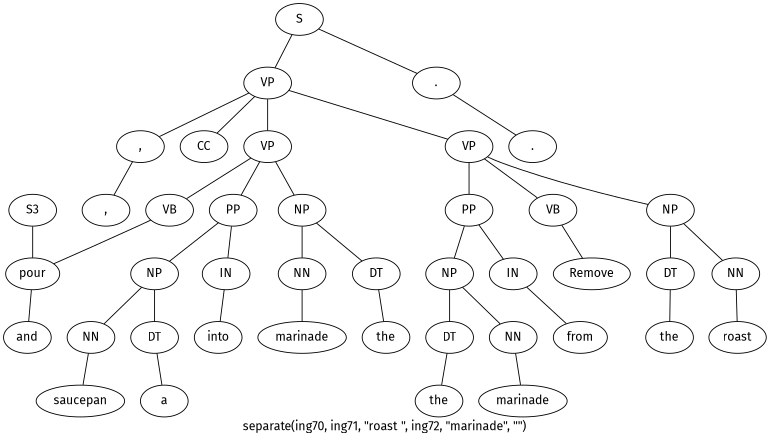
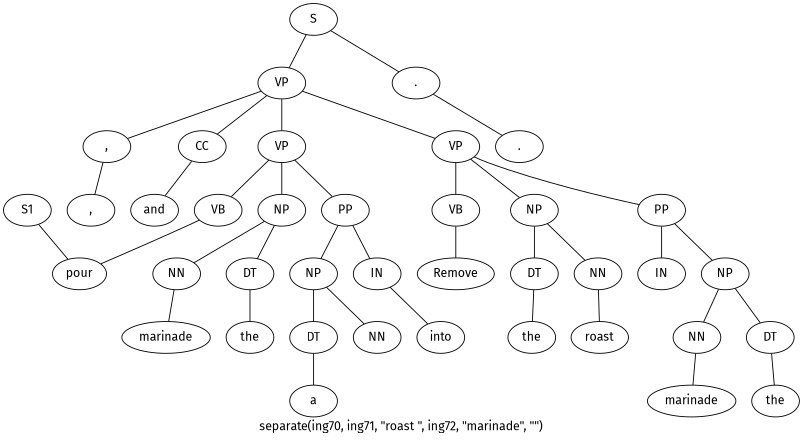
(33, 210) -> (27, 210)
(30, 306) -> (178, 178)
(580, 337) -> none
(80, 401) -> none
